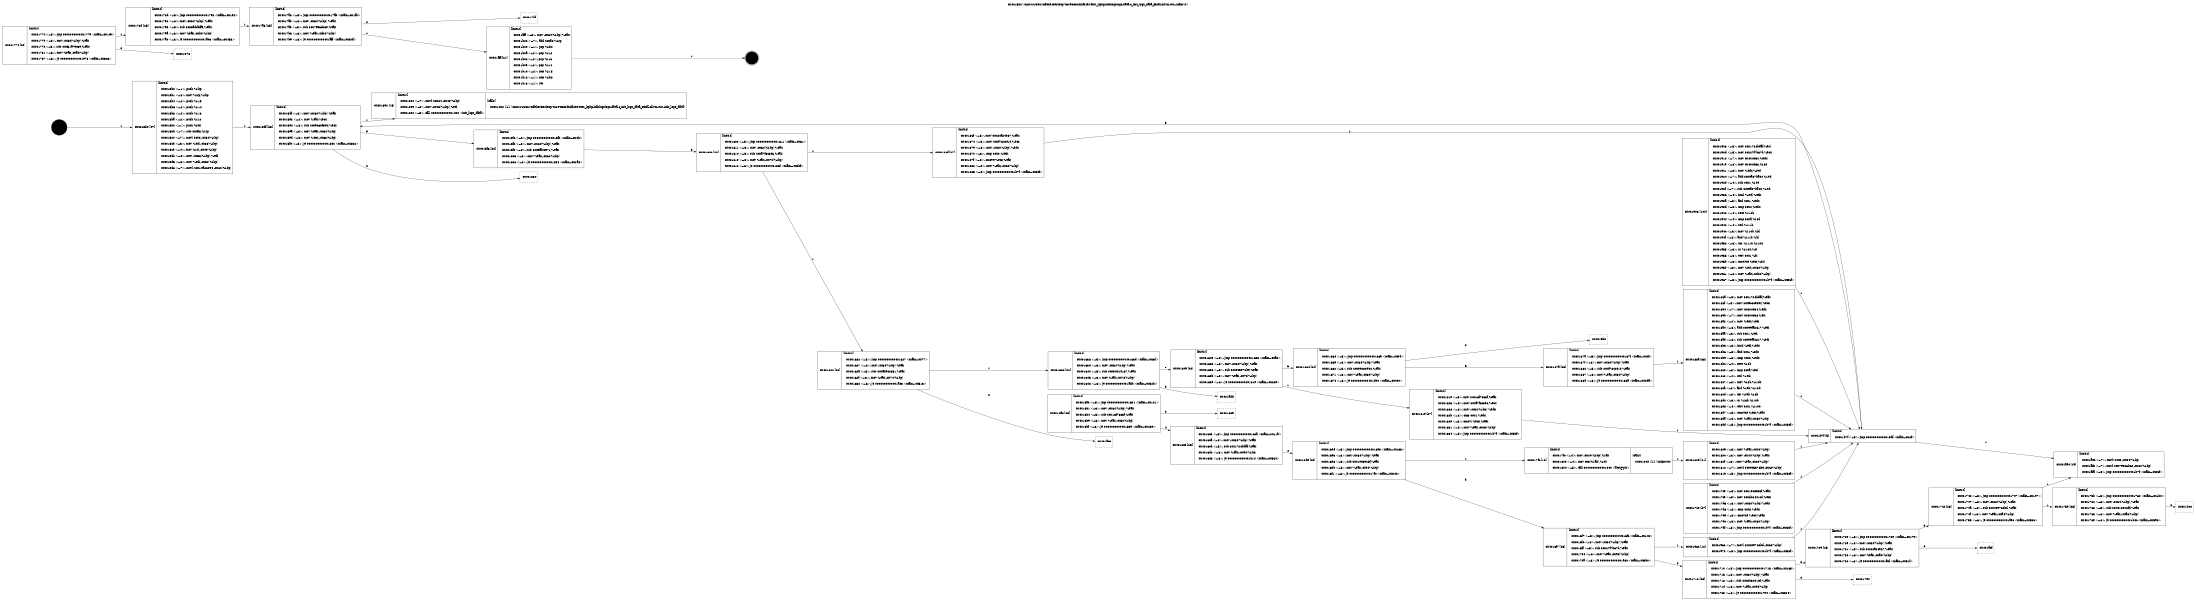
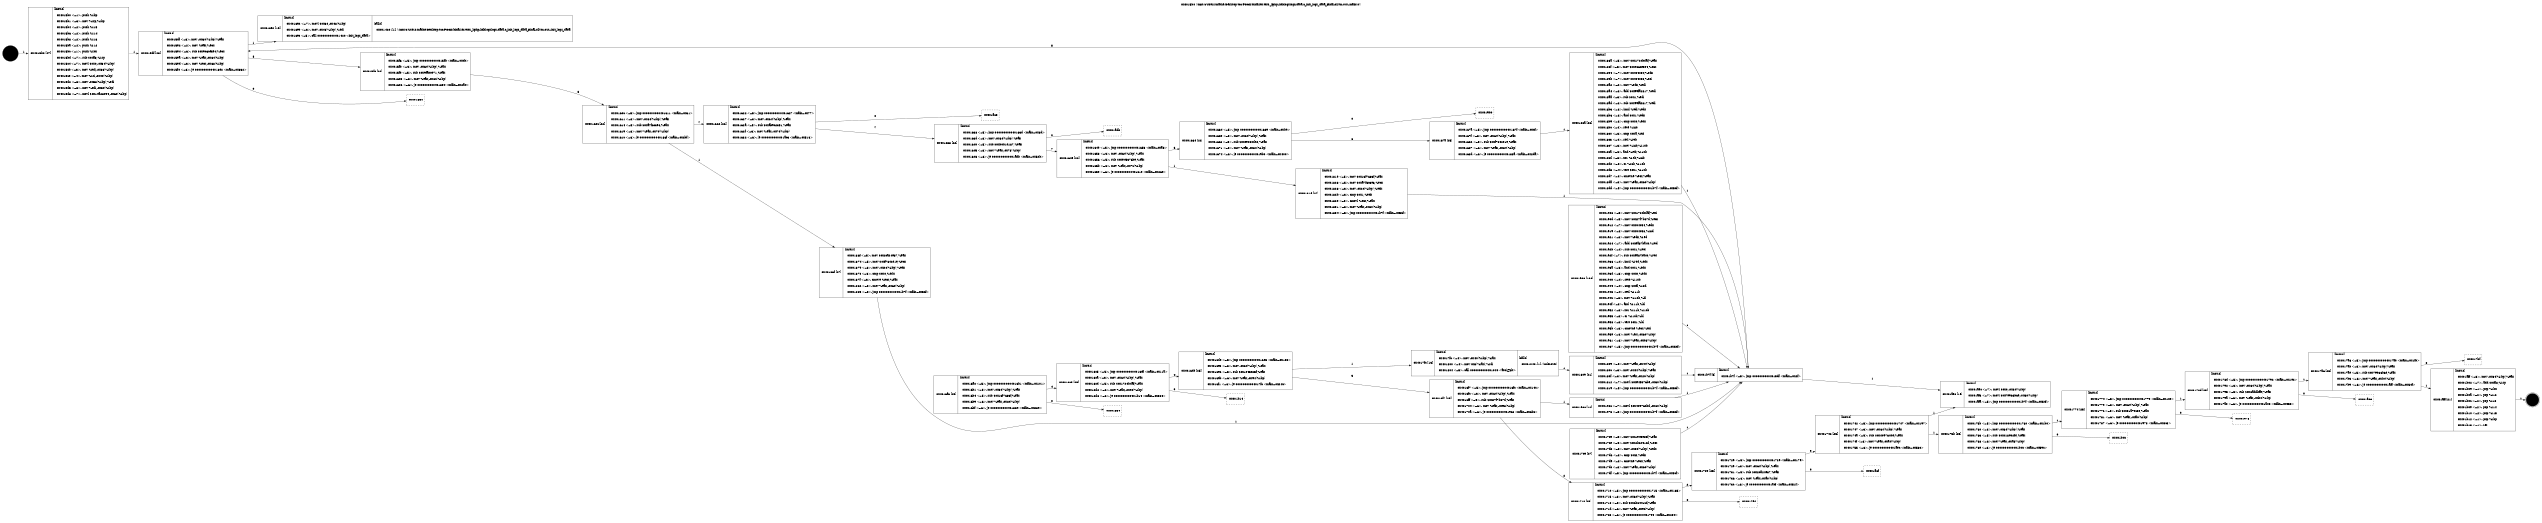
none -> (1236, 399)
none -> (2365, 400)
none -> (2056, 422)
